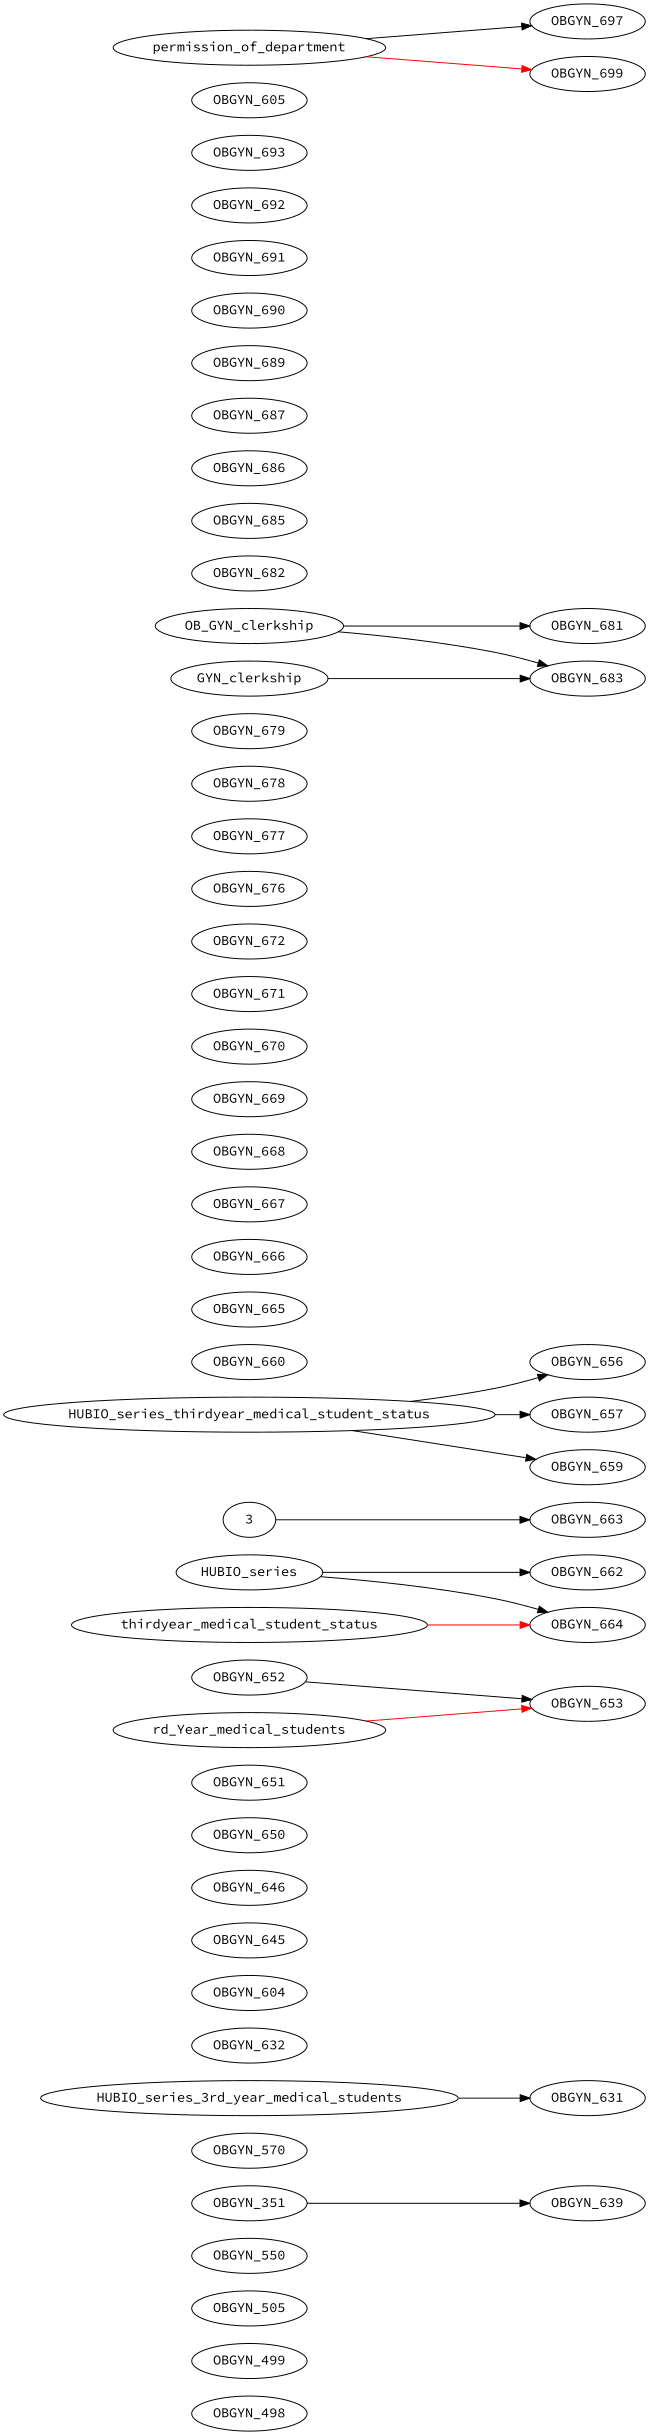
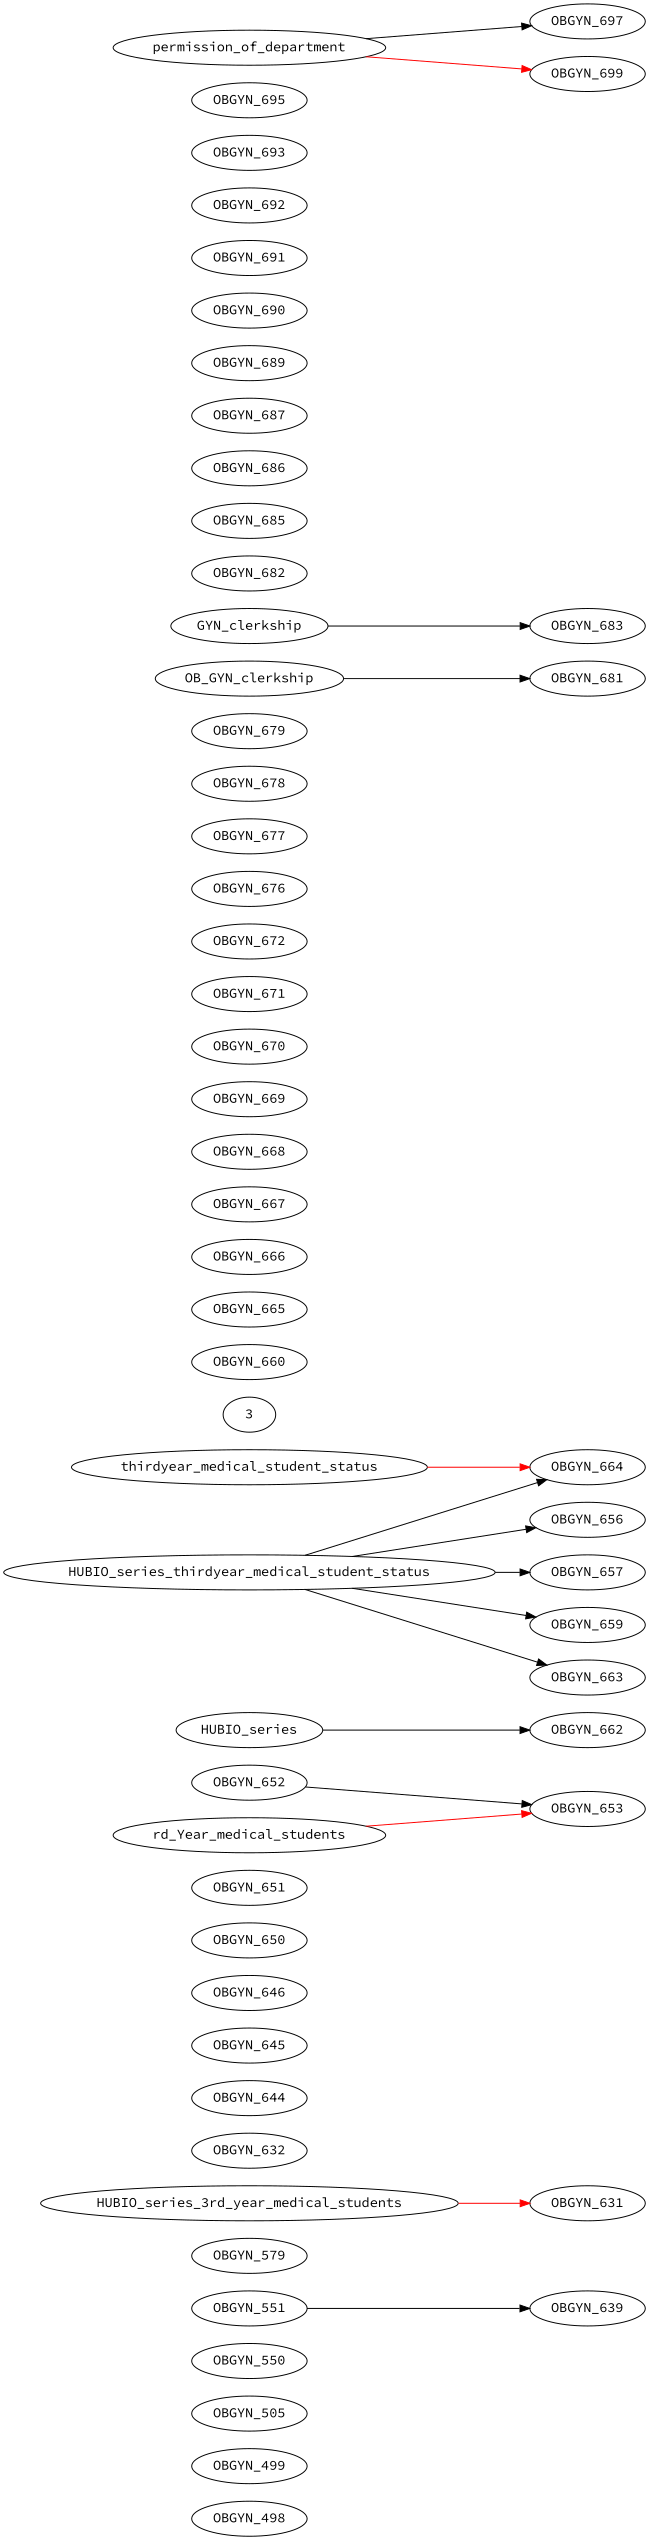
(249, 100) -> (249, 100)
(439, 643) -> none
(398, 1520) -> (421, 1626)
(430, 1588) -> (421, 1519)
(249, 1993) -> (249, 2098)
(489, 2098) -> (489, 2203)
(249, 2151) -> (249, 2256)
(249, 2203) -> (249, 2308)
